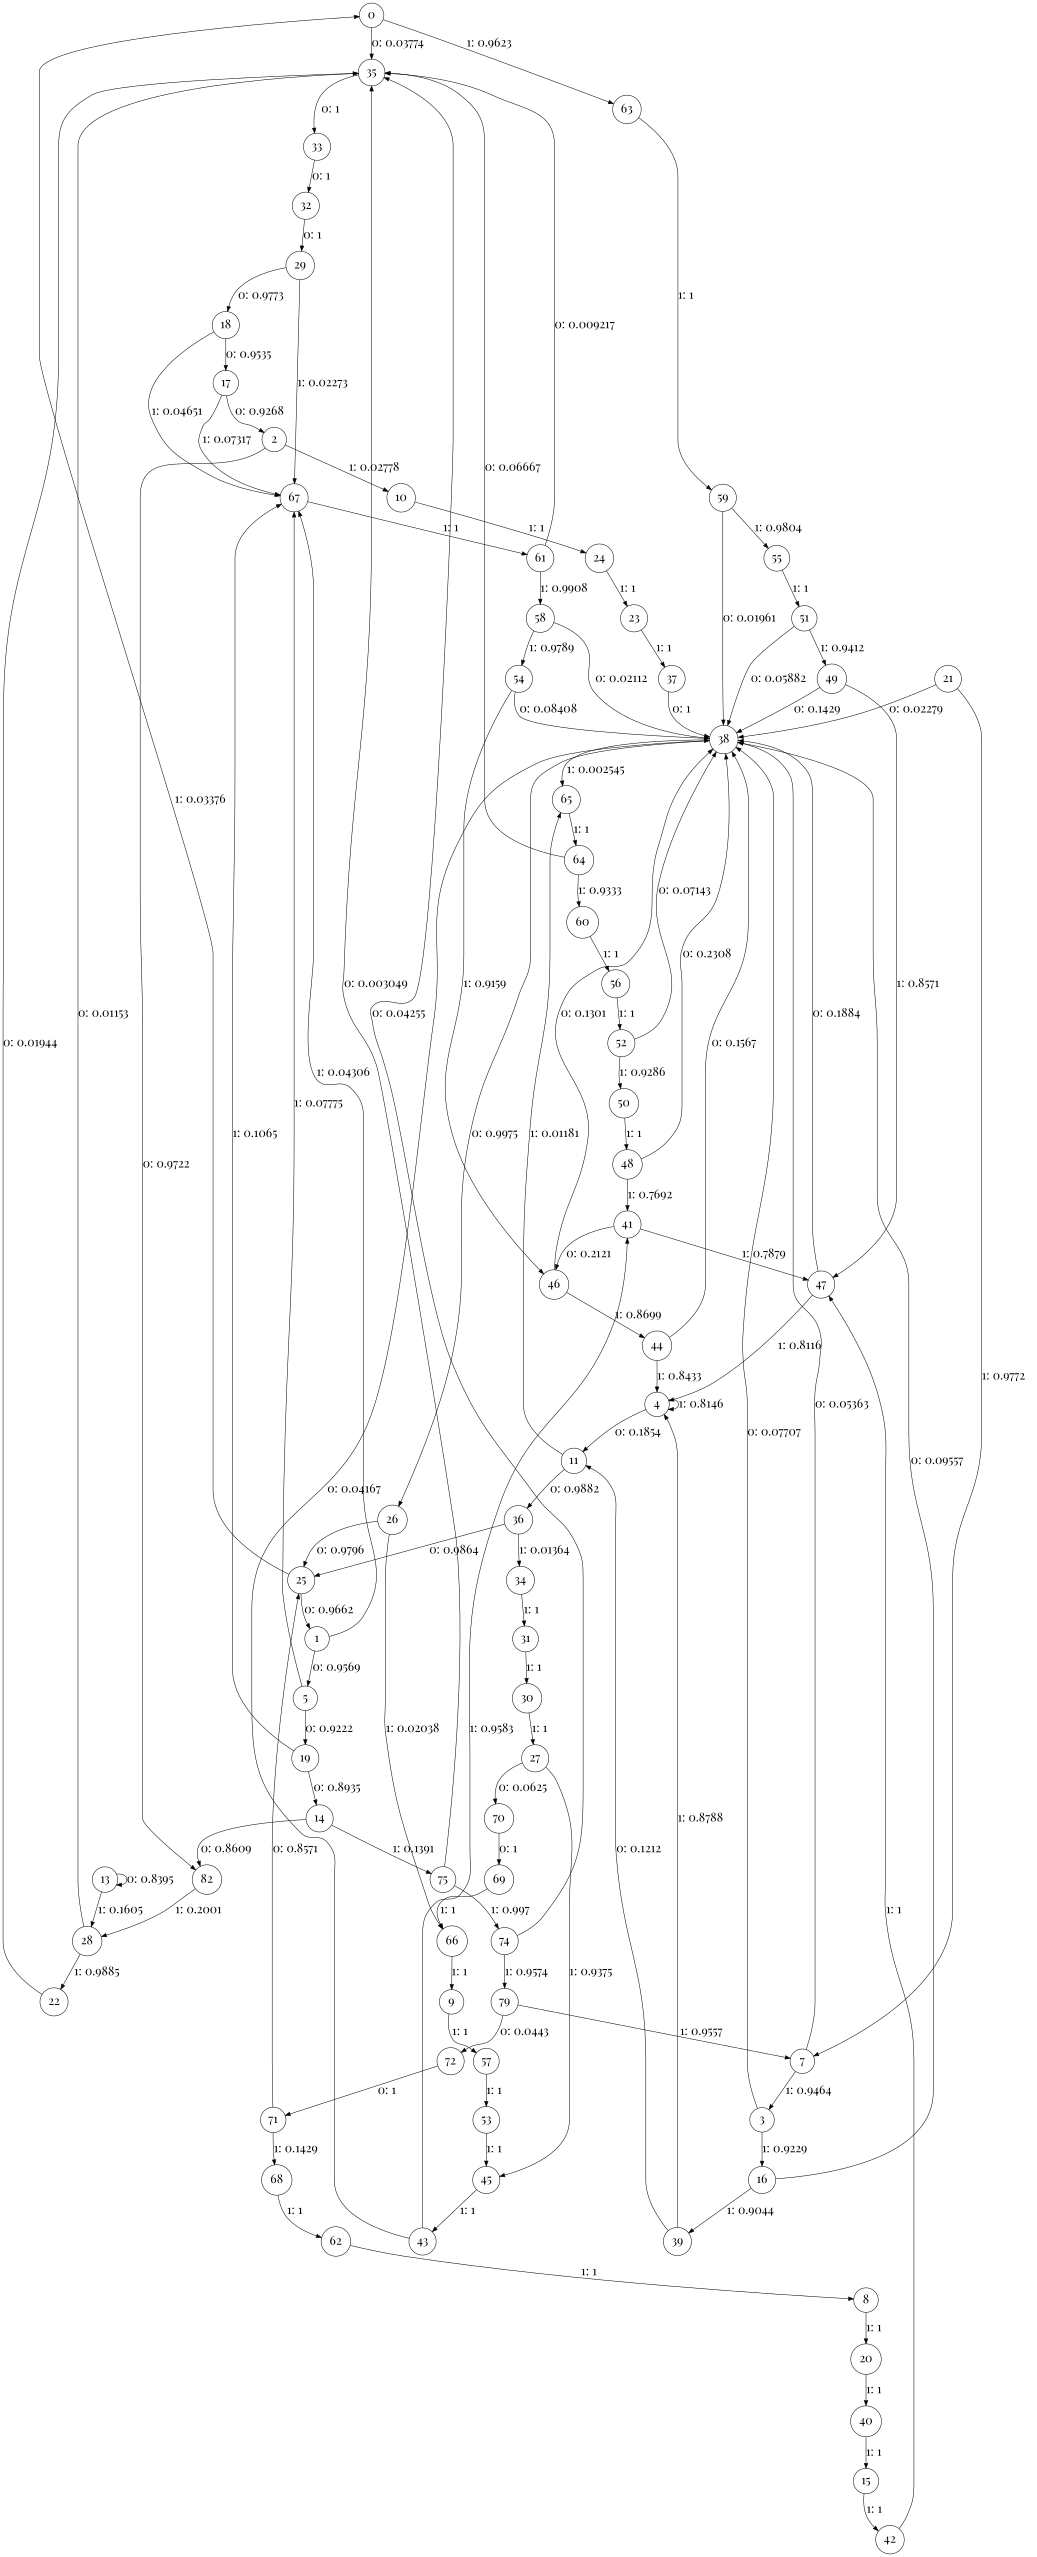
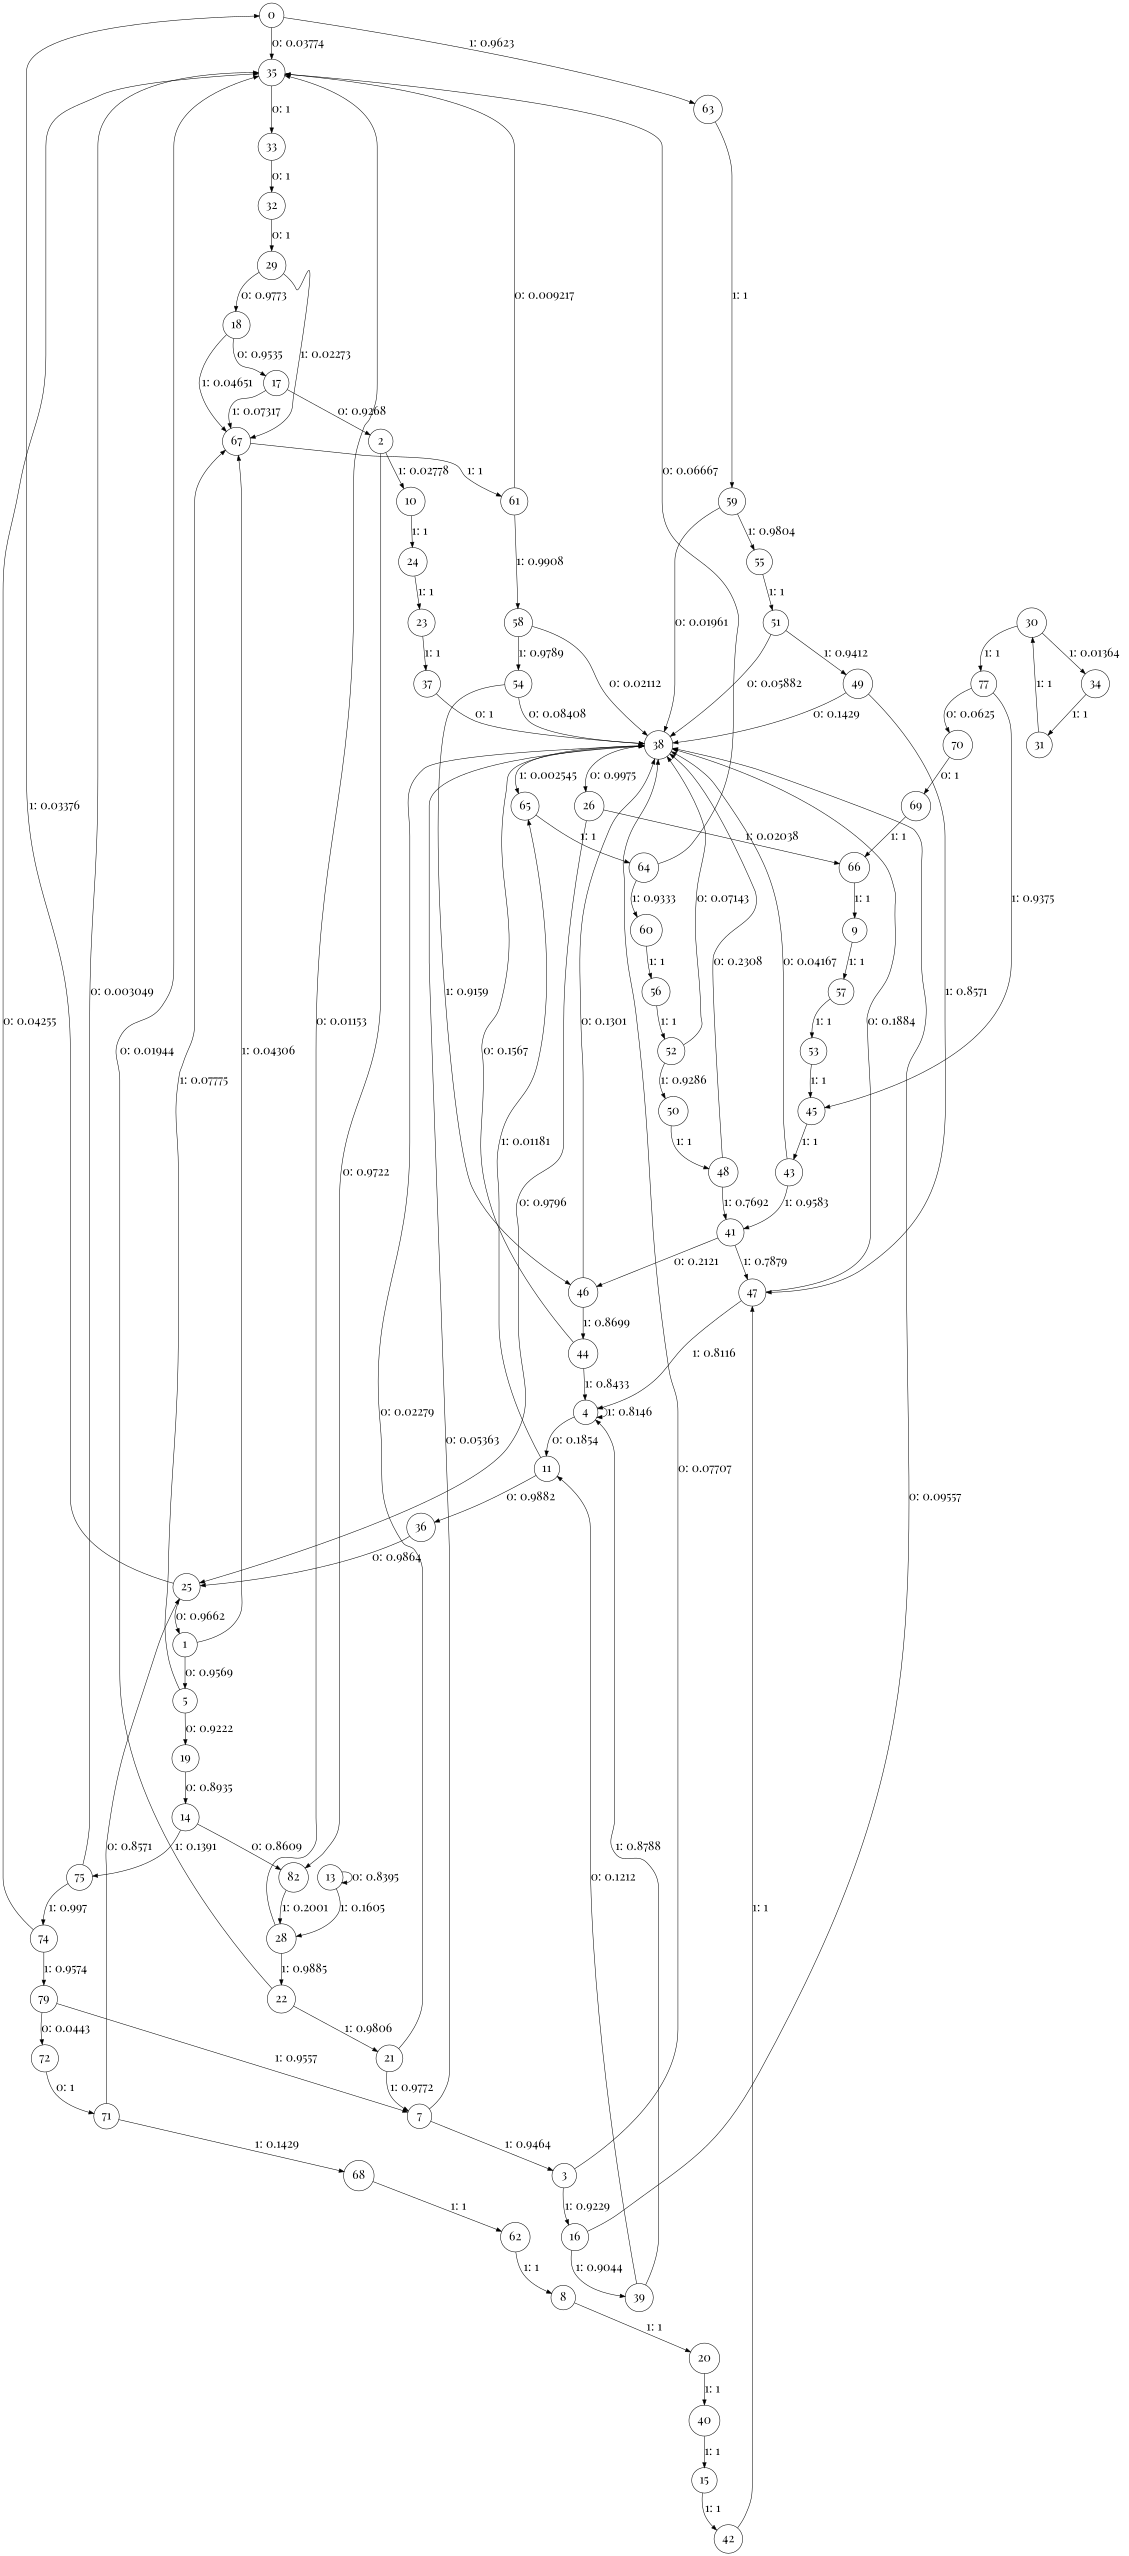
(232, 1132) -> none
(519, 1548) -> (1062, 652)
(535, 1758) -> (984, 684)
none -> (333, 2028)
